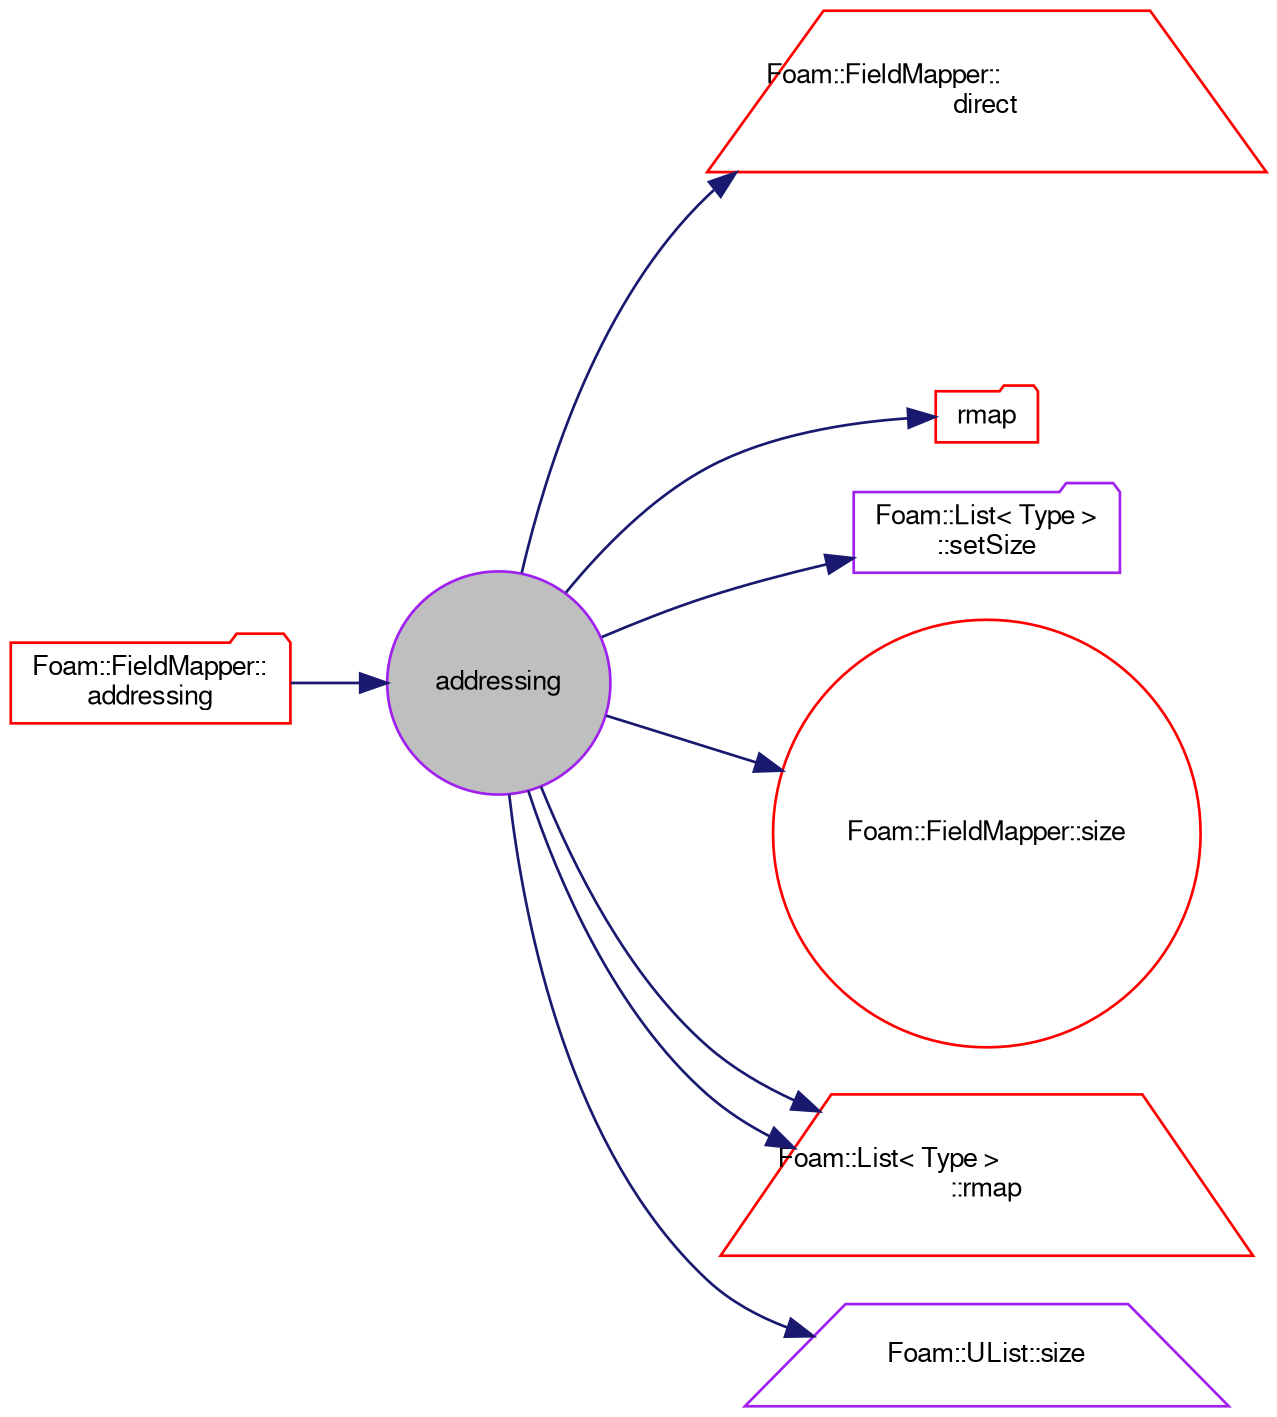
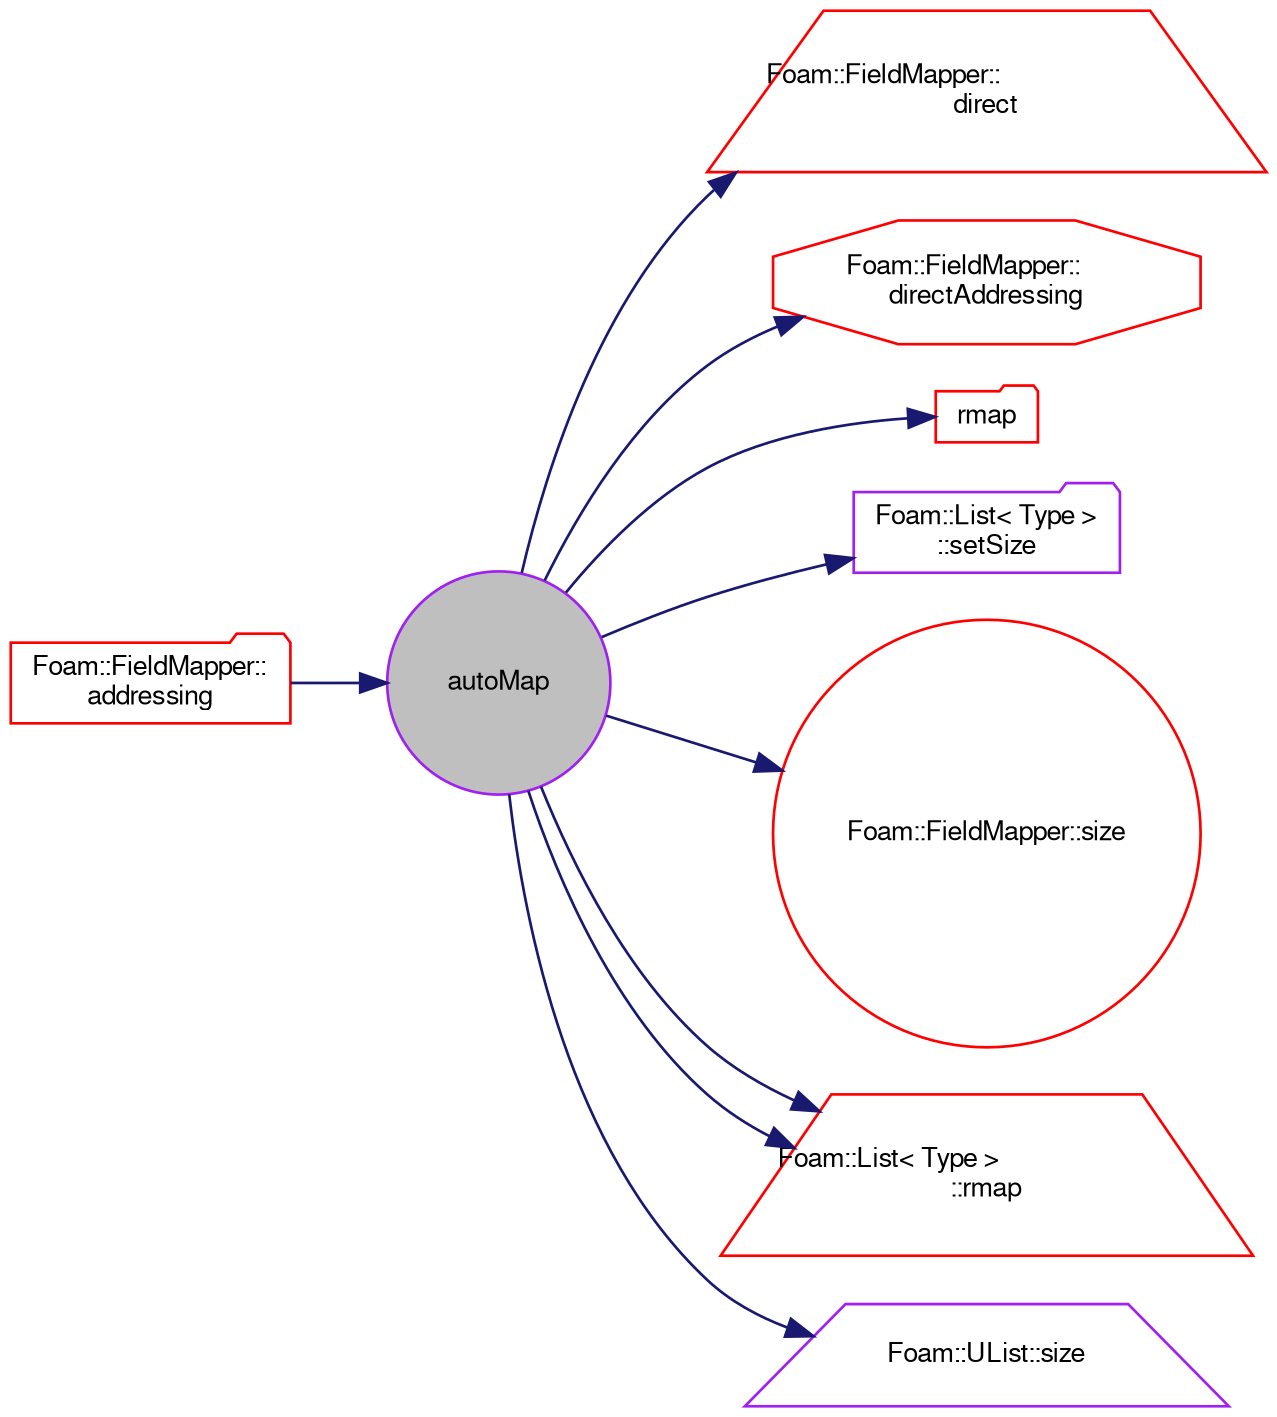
none -> (987, 282)
(499, 683) -> (499, 683)
